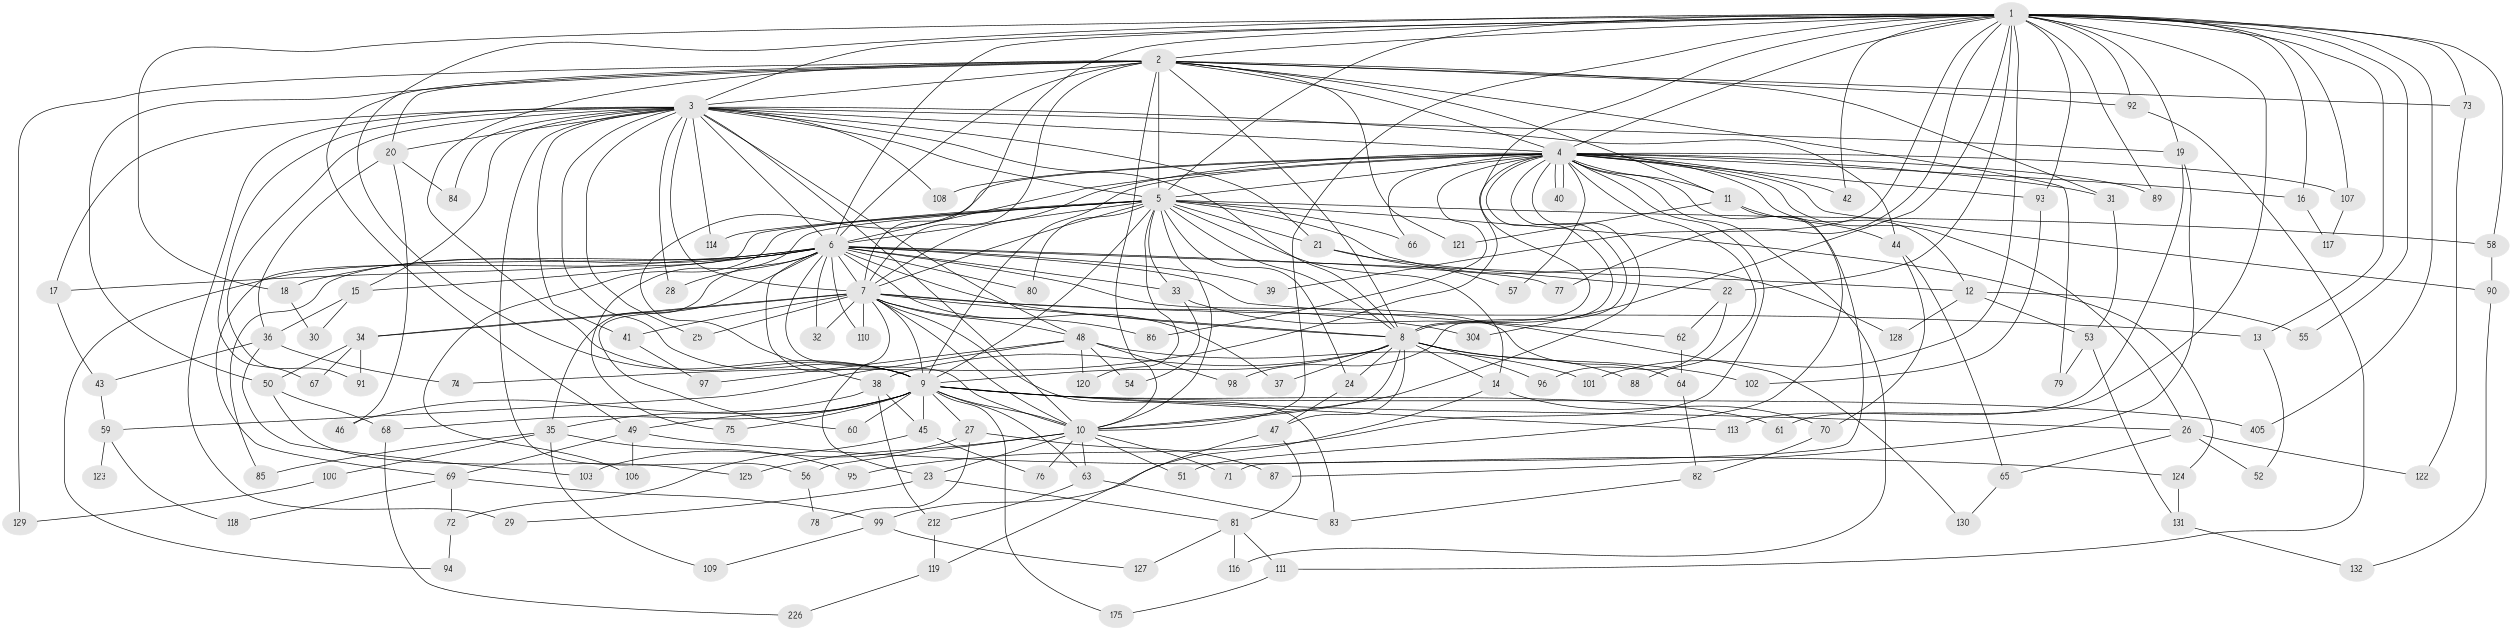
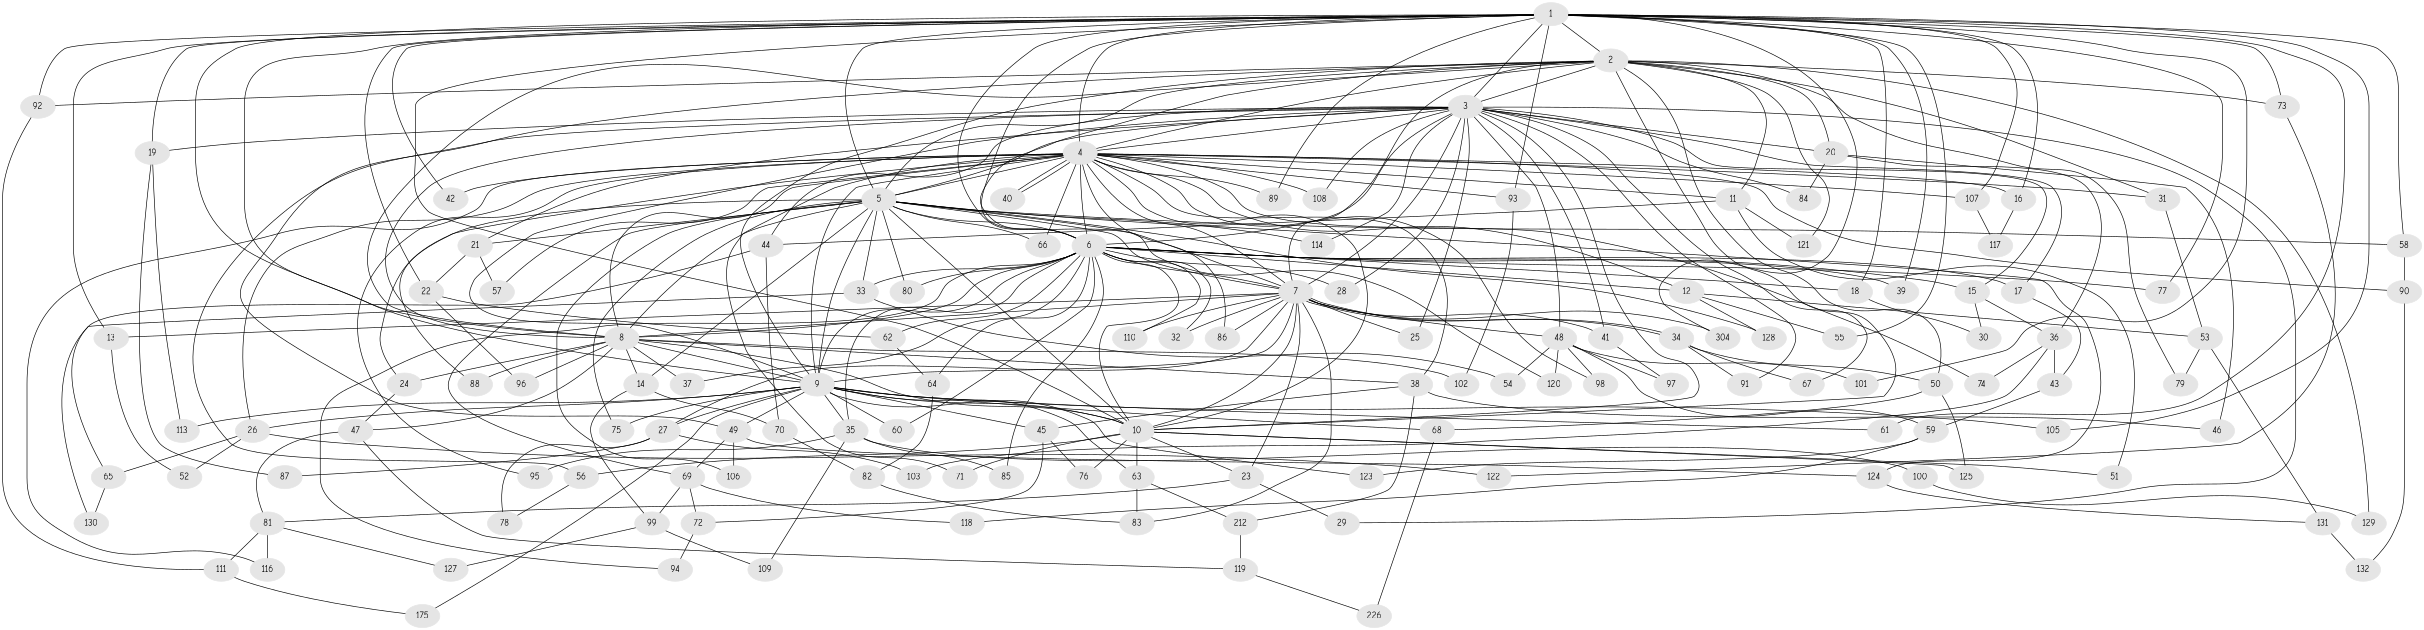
none -> (956, 367)
none -> (1080, 417)
(2258, 431) -> (2053, 431)
